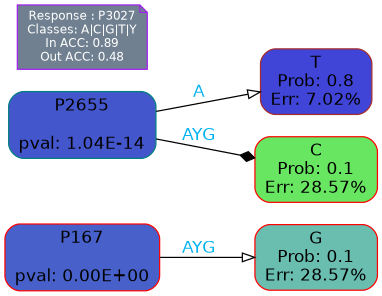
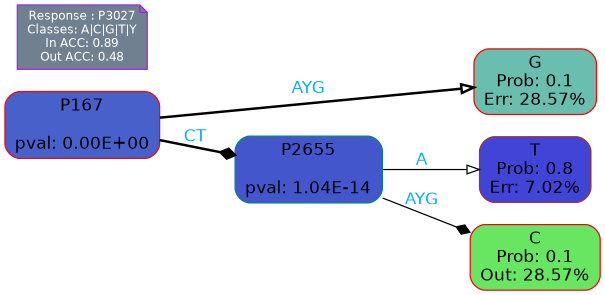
none -> (190, 146)
(316, 170) -> (535, 257)
(201, 257) -> (310, 103)
